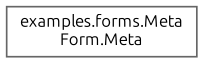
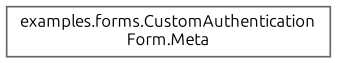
(102, 32) -> (168, 32)
